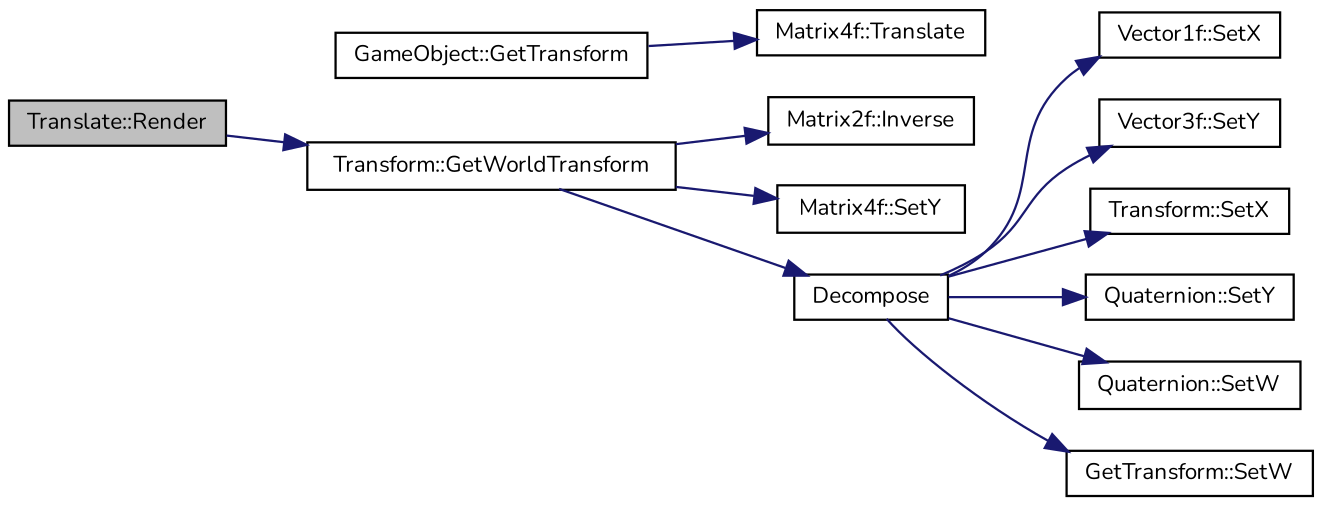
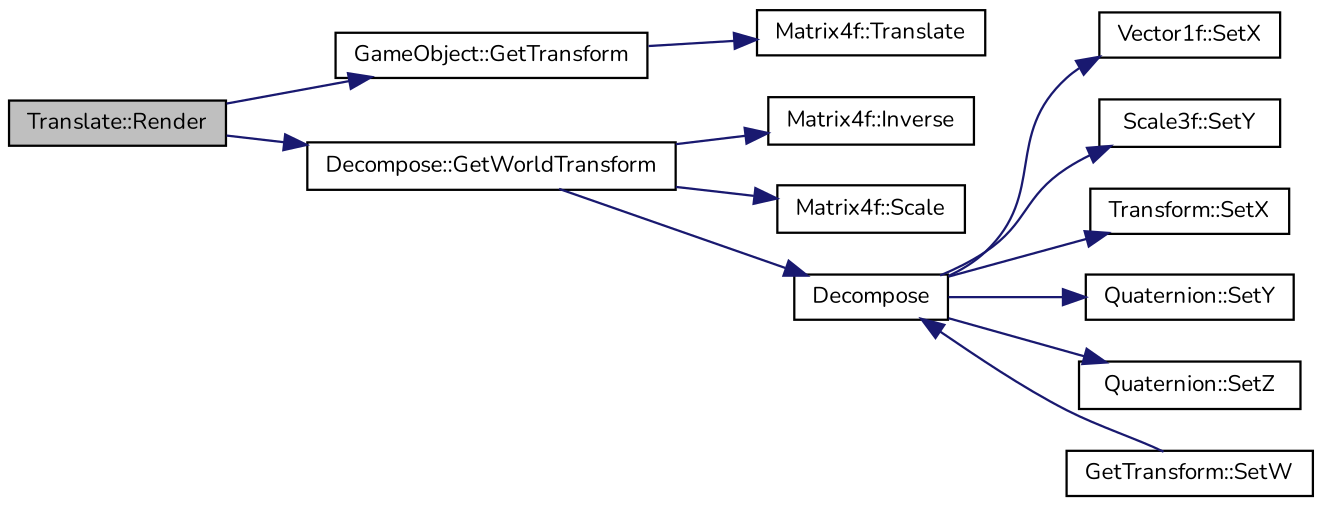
none -> (288, 92)
(871, 121) -> (871, 121)
(1190, 123) -> (1190, 123)
(491, 166) -> (491, 166)
(871, 209) -> (871, 209)
(963, 385) -> (1047, 400)
(1190, 385) -> (1190, 385)
